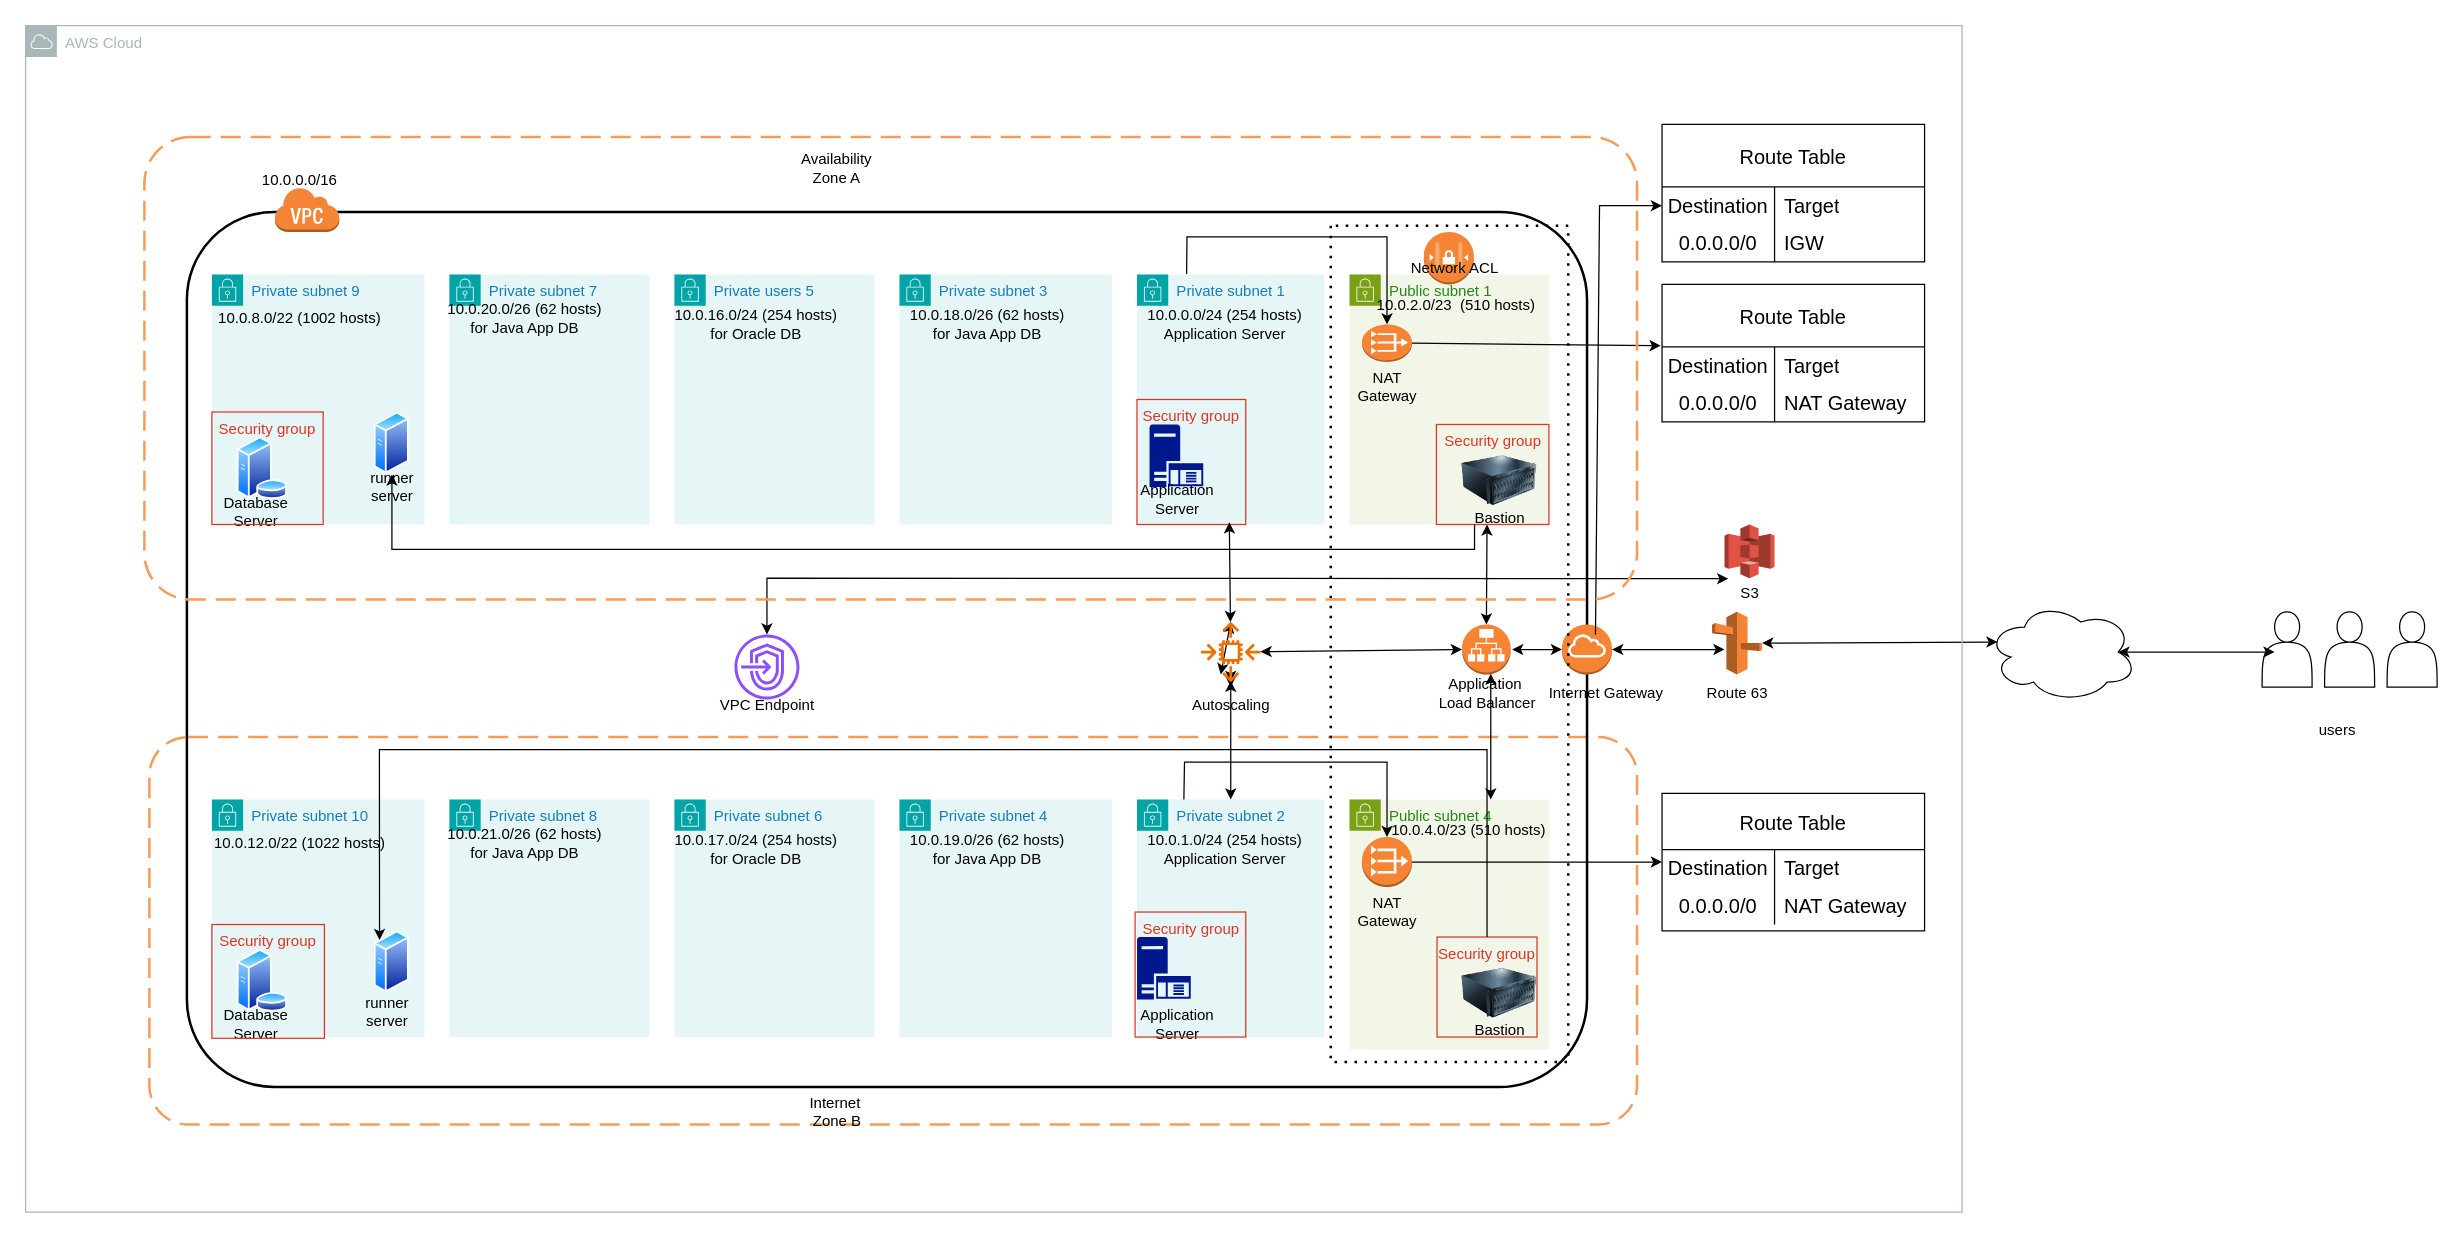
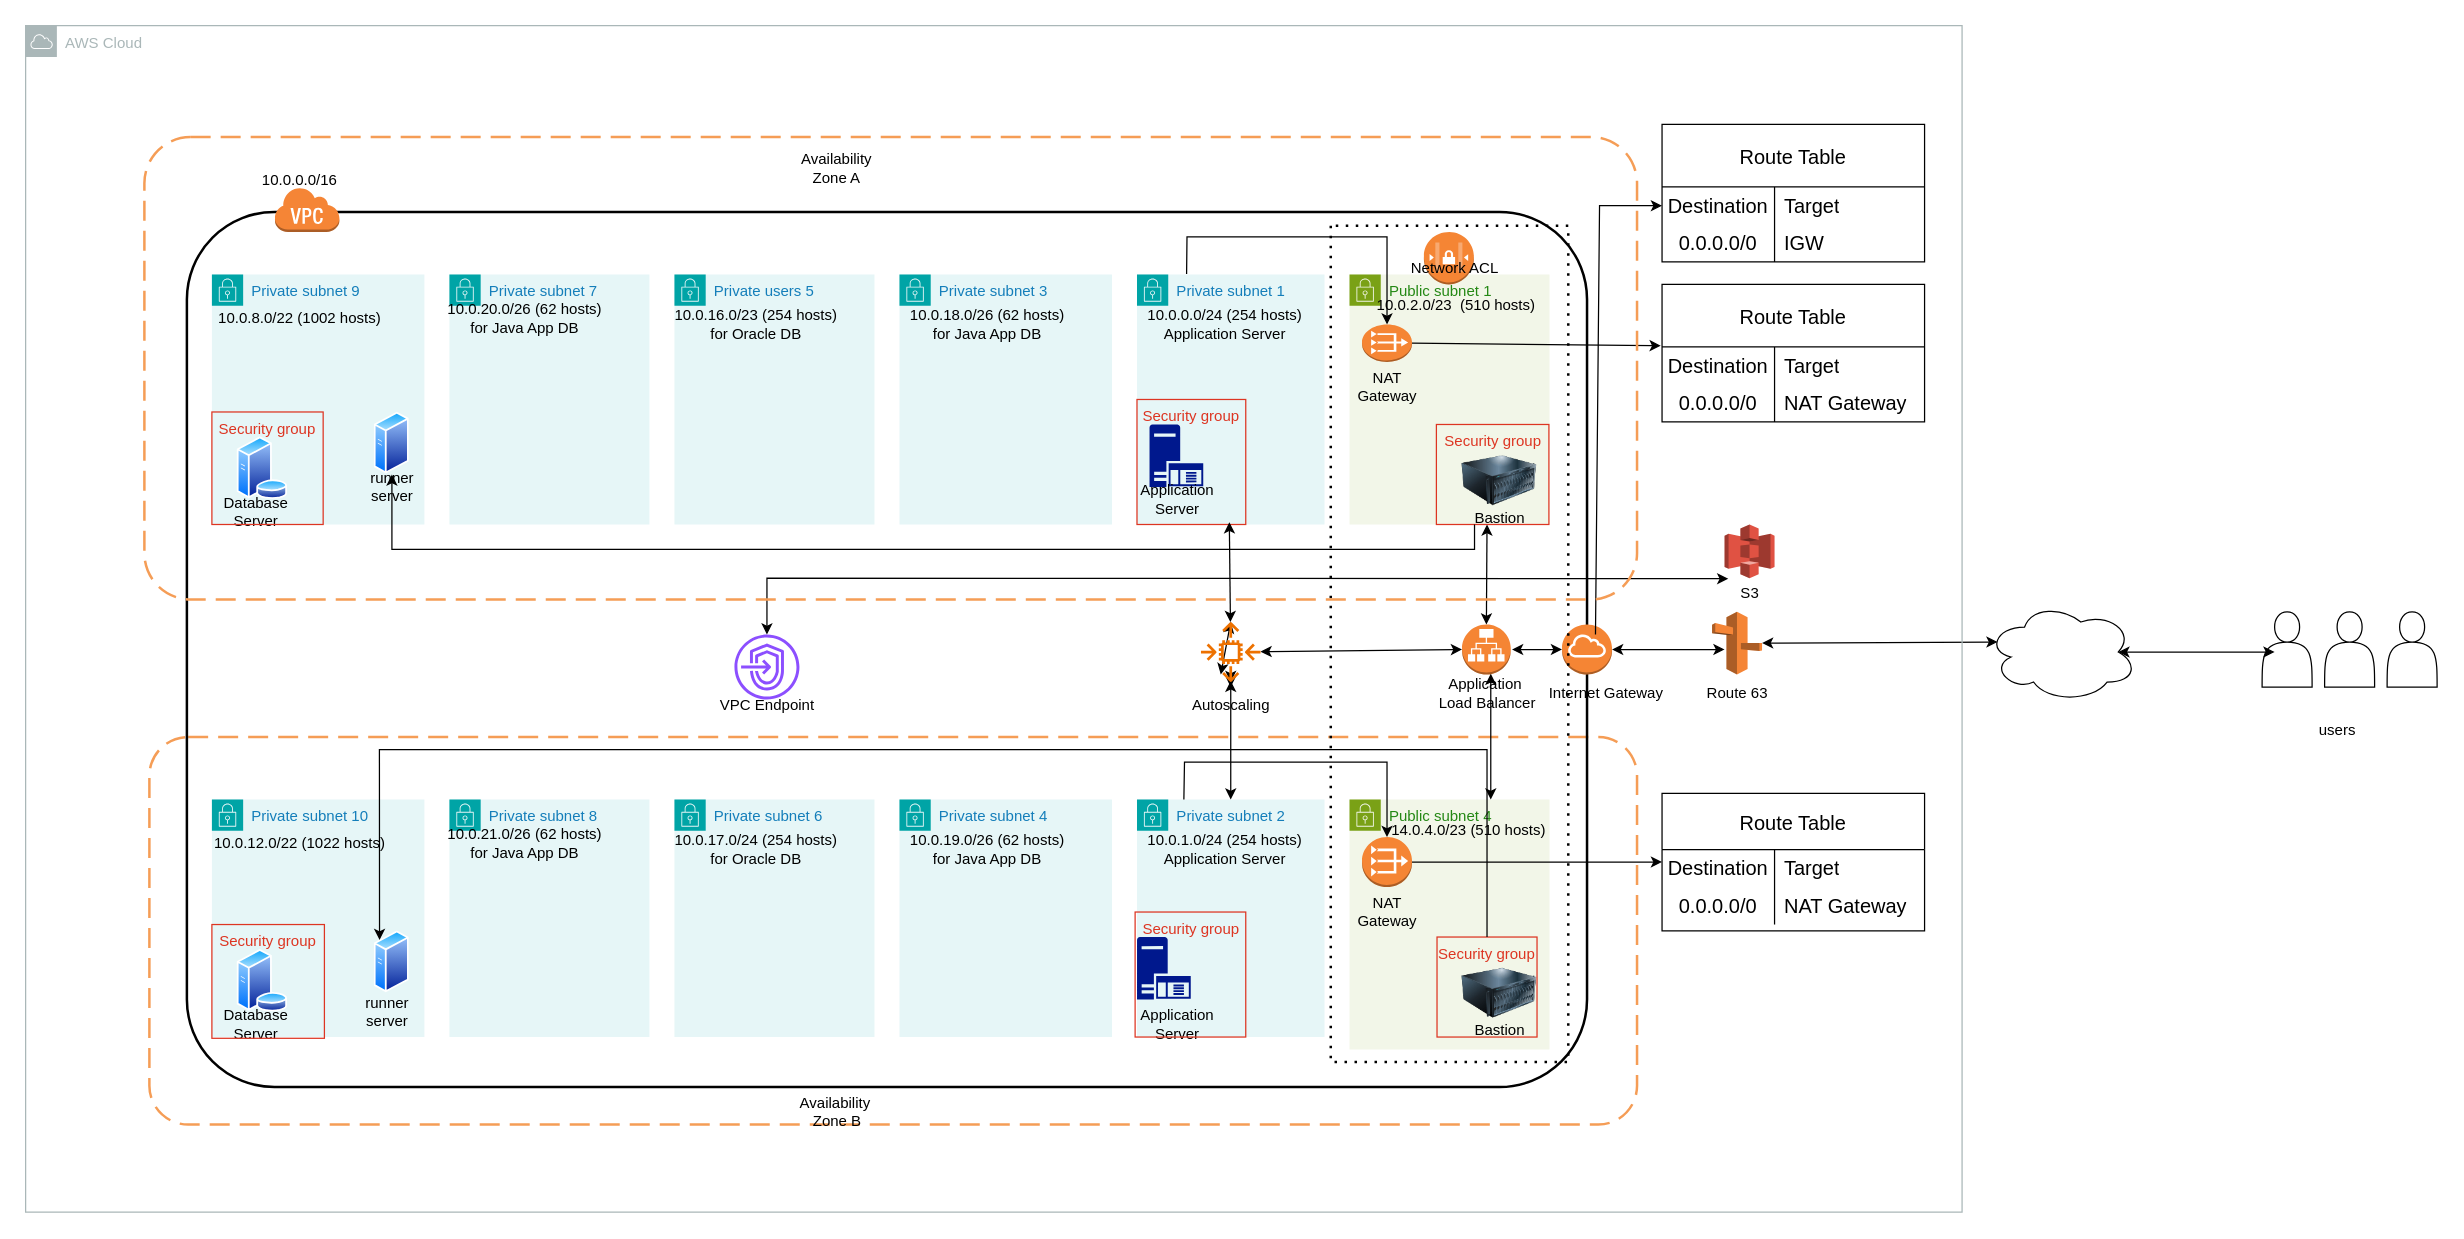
(756, 324) -> (756, 324)
(1469, 831) -> (1469, 831)
(838, 1112) -> (838, 1112)
